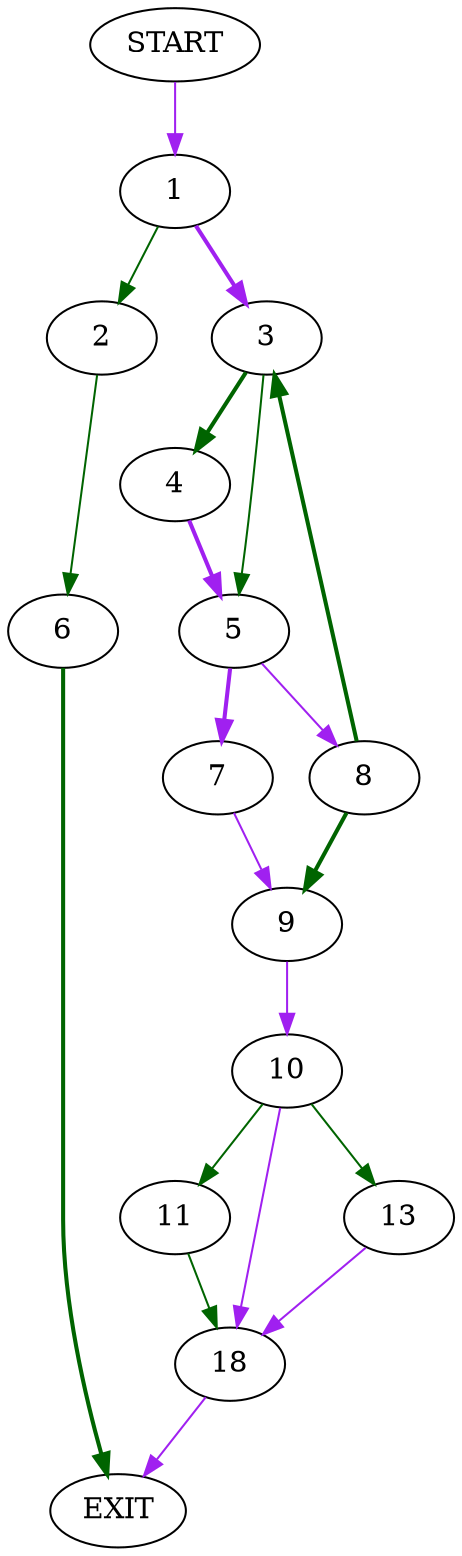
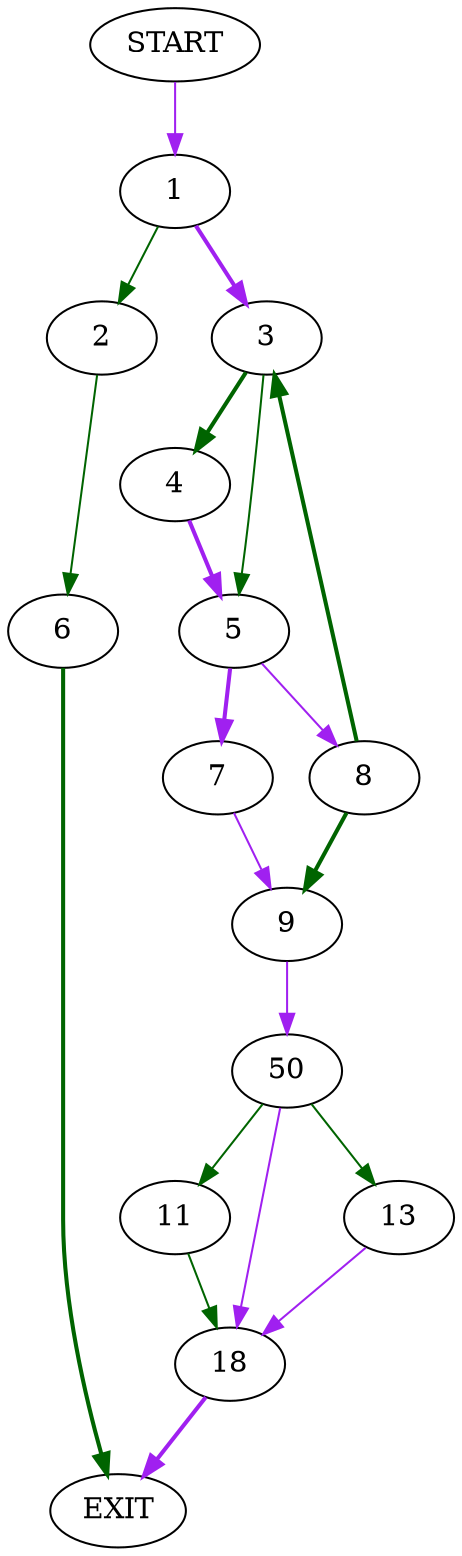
(287, 1071) -> (287, 1071)
(181, 1428) -> (181, 1428)
